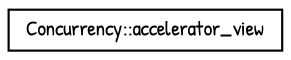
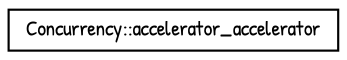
(145, 30) -> (173, 30)
